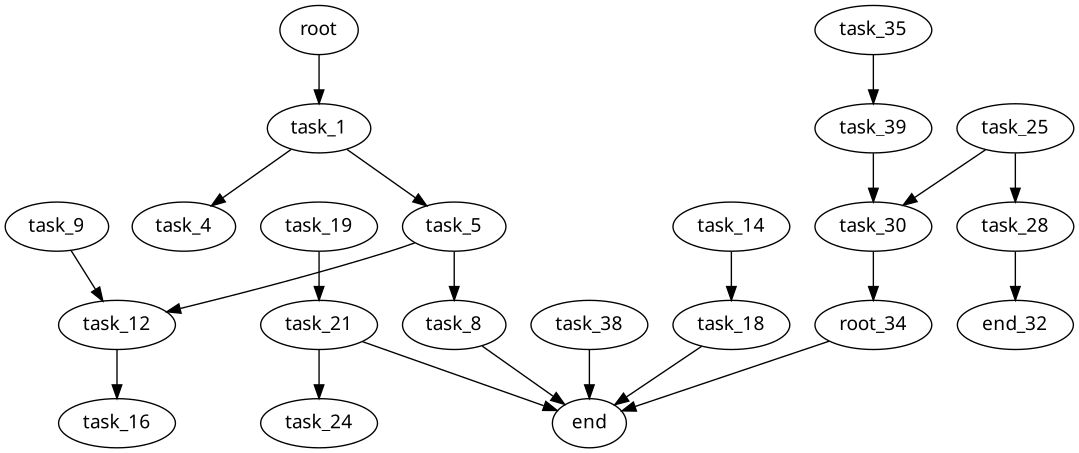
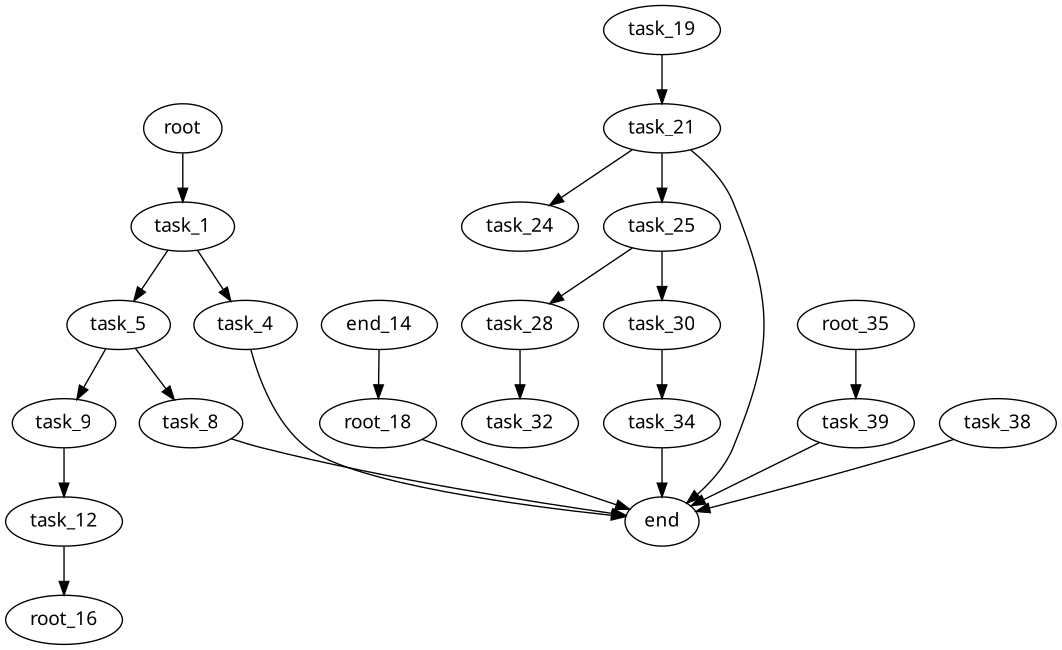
(873, 30) -> (856, 325)
none -> (662, 171)
(873, 171) -> (762, 471)
(731, 227) -> (379, 325)
(298, 278) -> (95, 368)
(731, 325) -> (378, 423)
(873, 325) -> (662, 423)
(1015, 325) -> (520, 423)
(117, 423) -> (64, 620)
none -> (309, 449)
